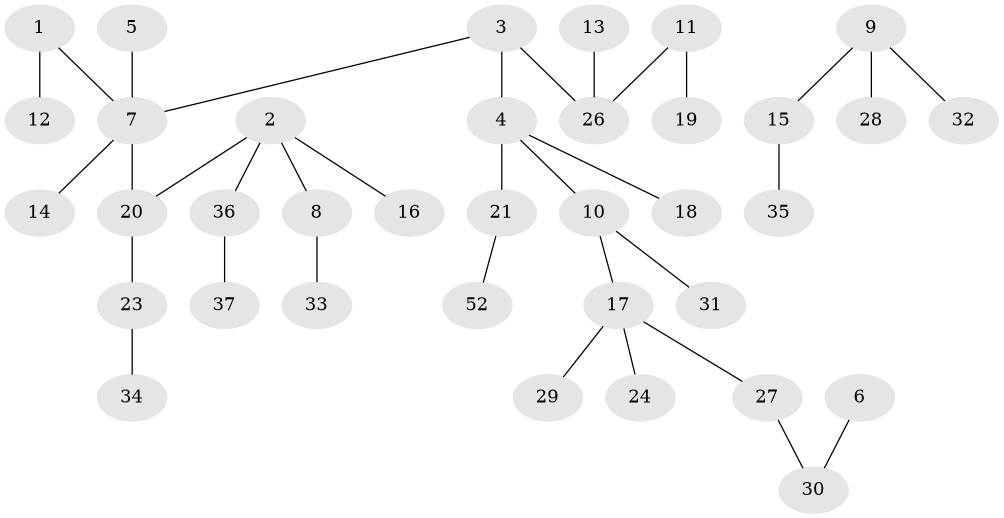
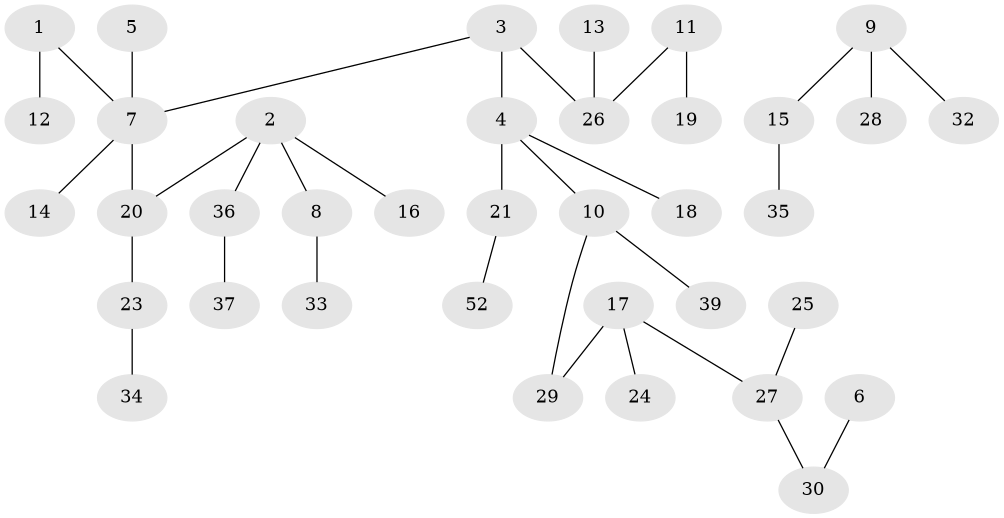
(606, 259) -> (567, 304)
(711, 305) -> (711, 305)
none -> (803, 305)
